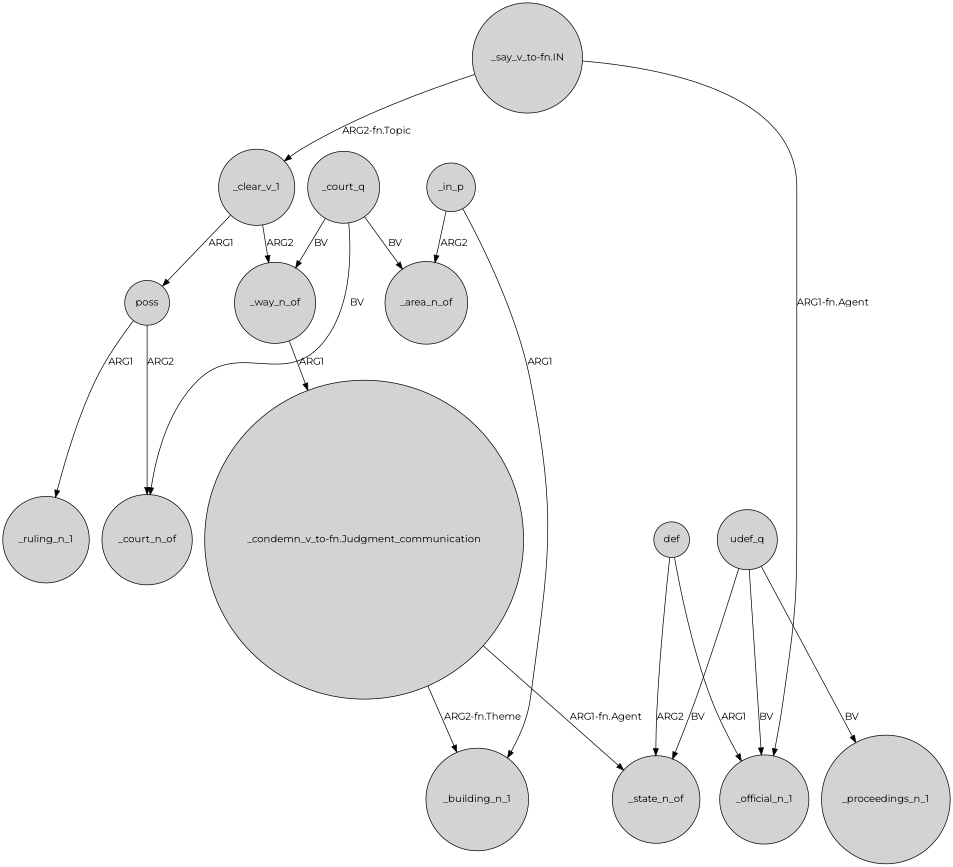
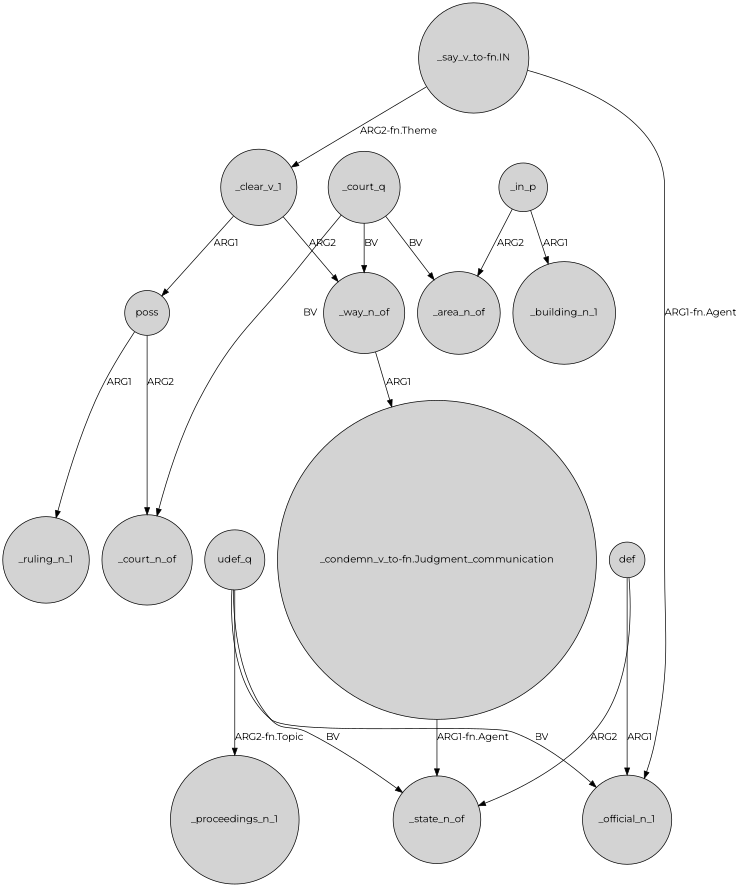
(377, 131) -> (398, 131)
(441, 716) -> none
(852, 717) -> (269, 737)
